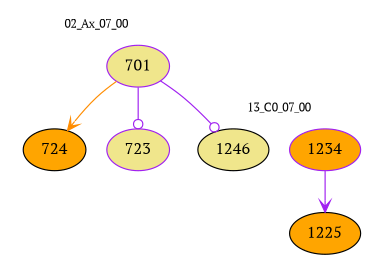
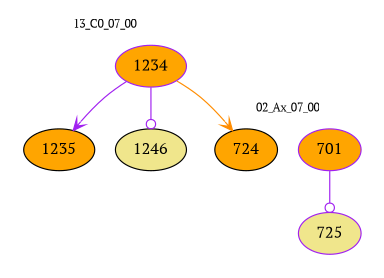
(138, 66) -> (330, 150)
(94, 100) -> (213, 109)
(196, 108) -> (151, 103)
(138, 150) -> (330, 233)
(325, 233) -> (59, 150)
